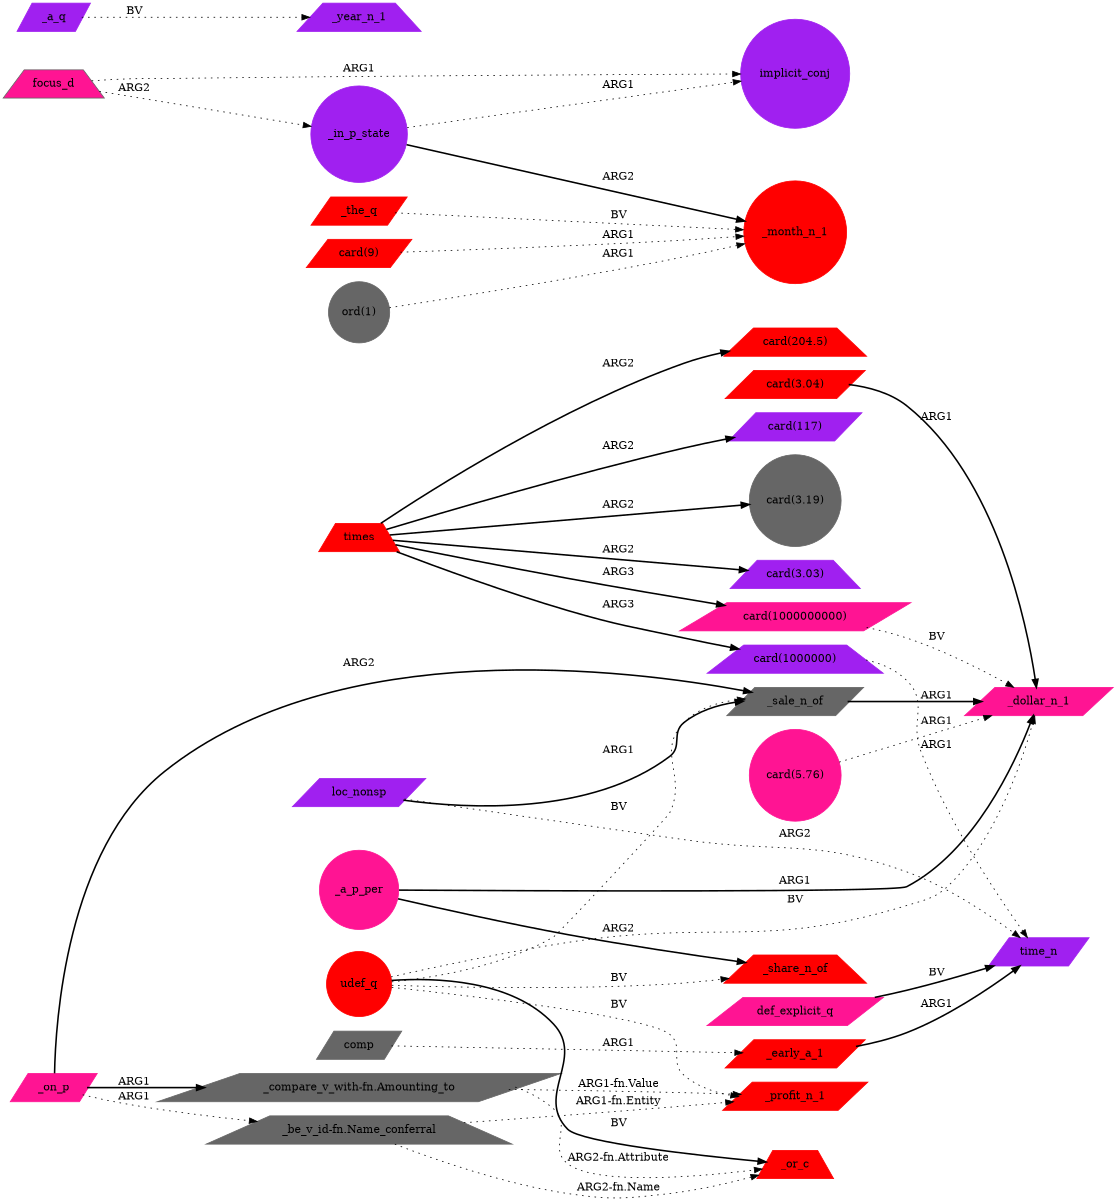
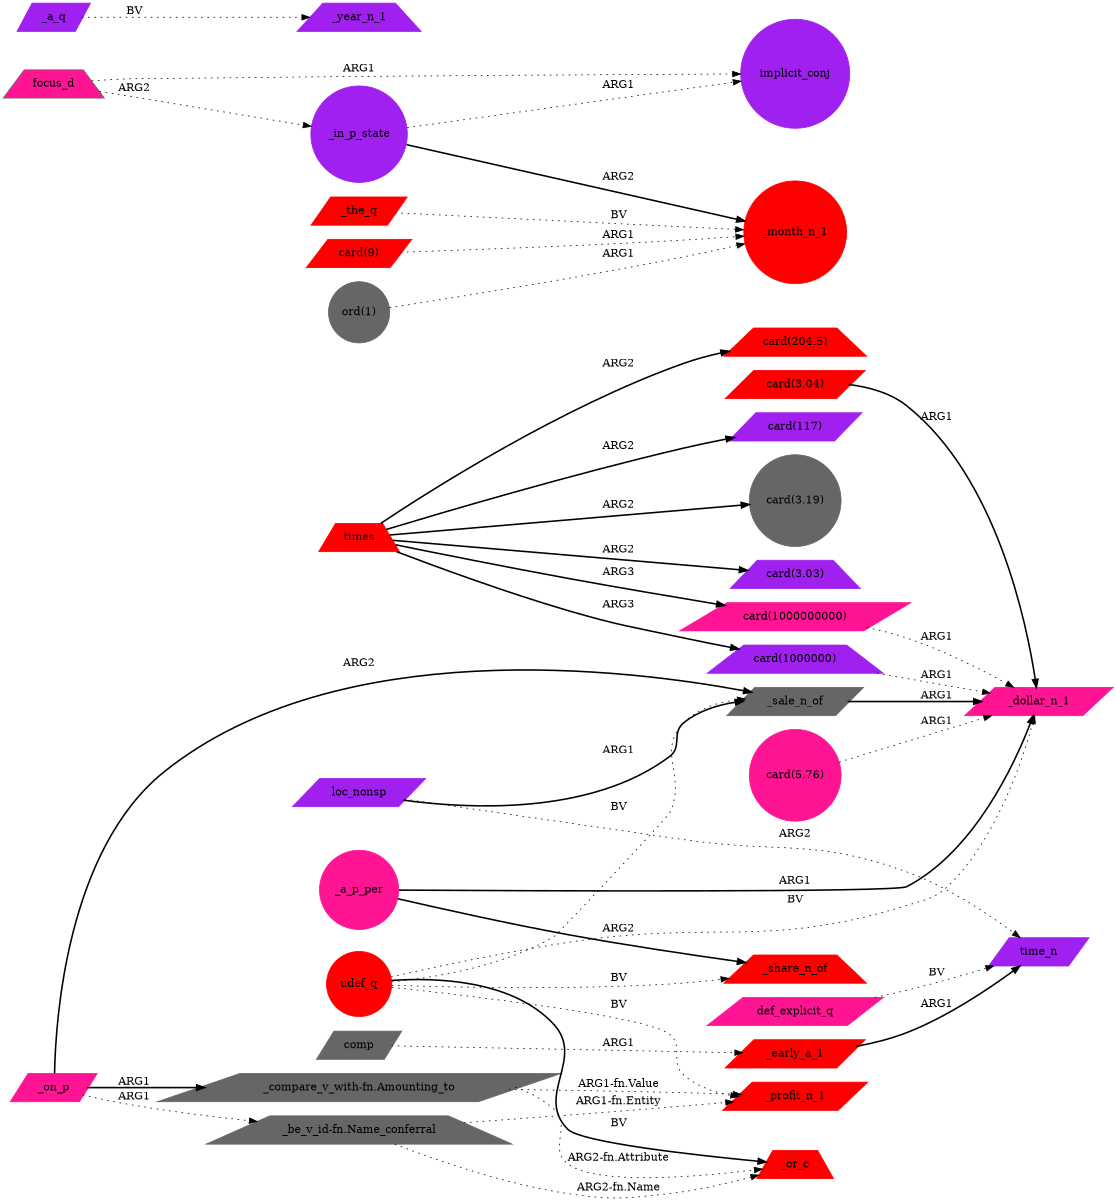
(937, 637) -> (937, 637)
(938, 791) -> (930, 683)
(931, 984) -> (931, 984)
